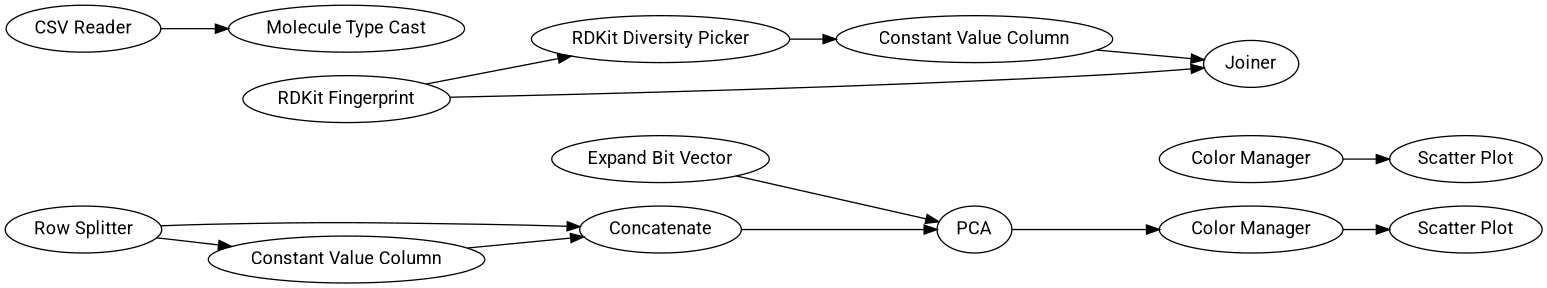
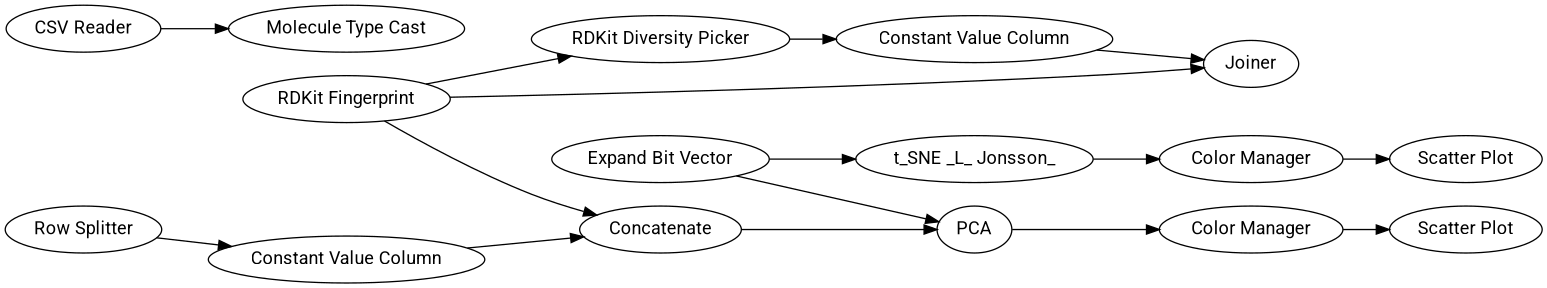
none -> (974, 159)
(364, 223) -> (481, 172)
